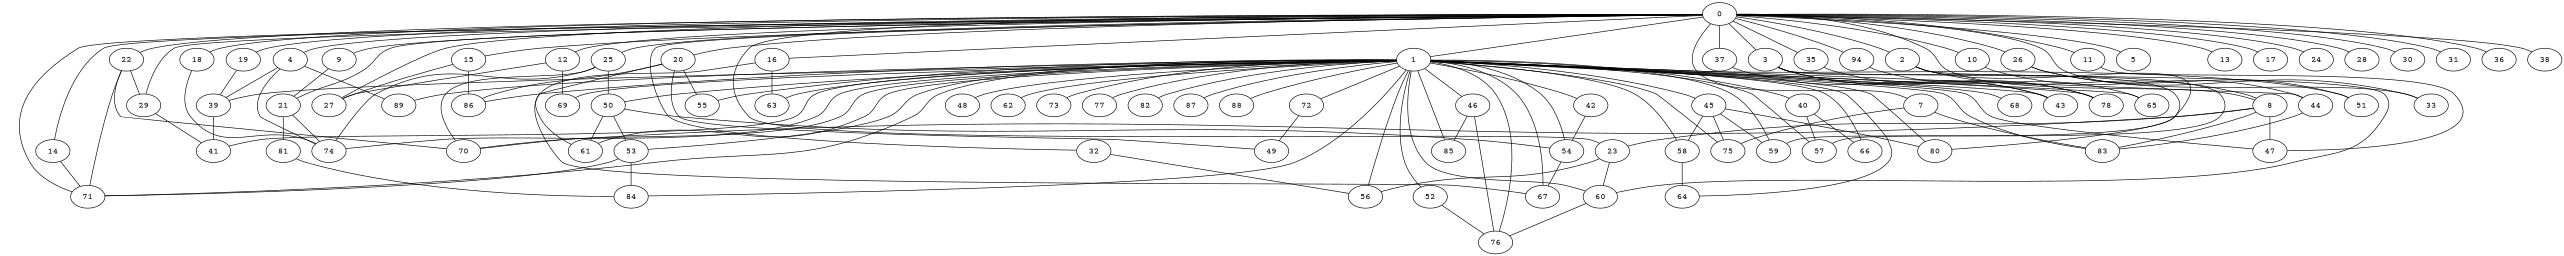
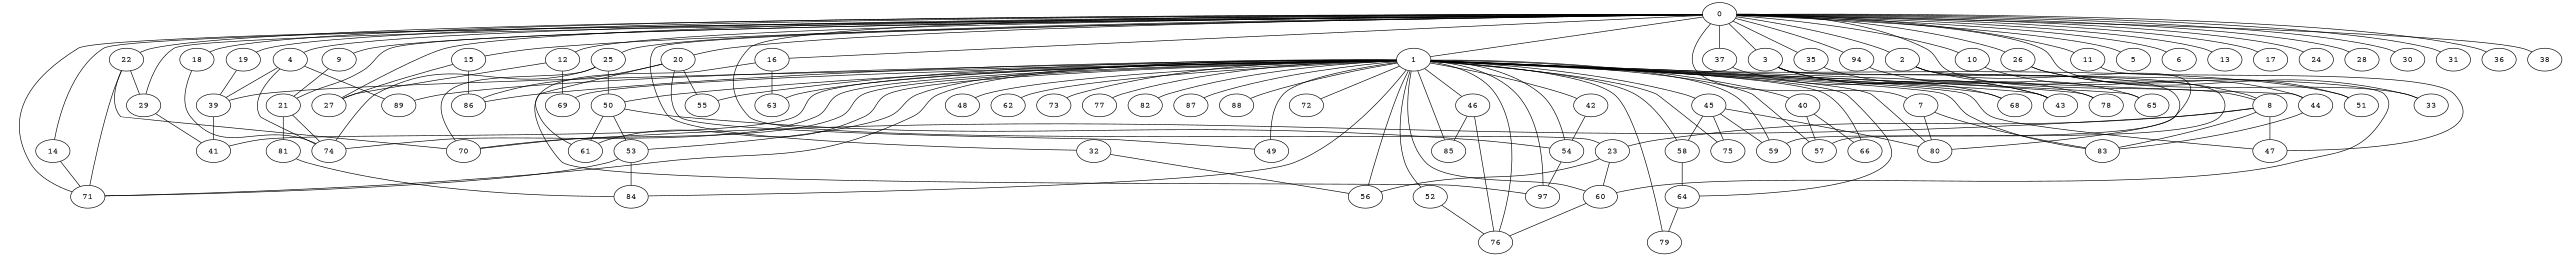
none -> (2179, 60)
(1936, 83) -> (1890, 83)
(1830, 120) -> (1928, 128)
(1293, 123) -> (1288, 90)
(1543, 197) -> (1543, 197)
none -> (1664, 242)
